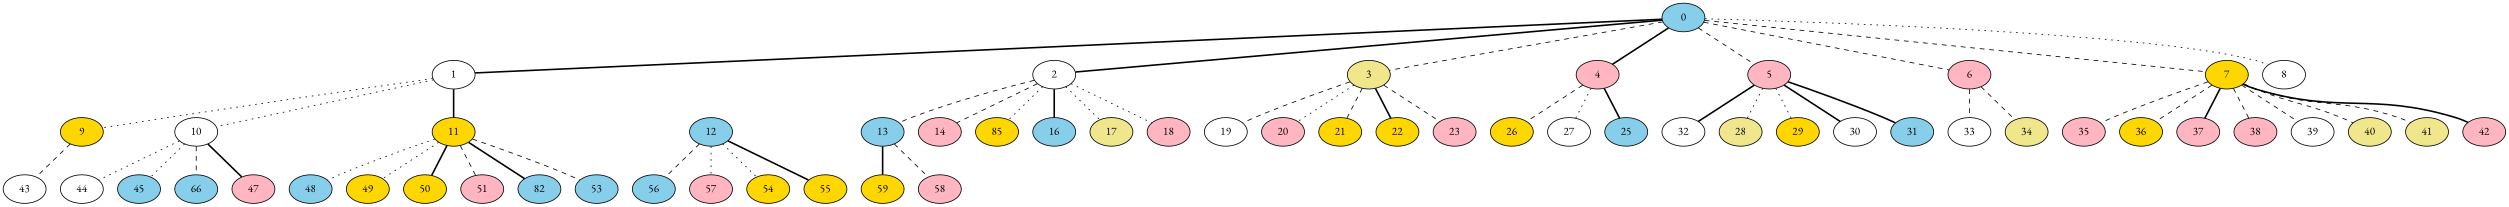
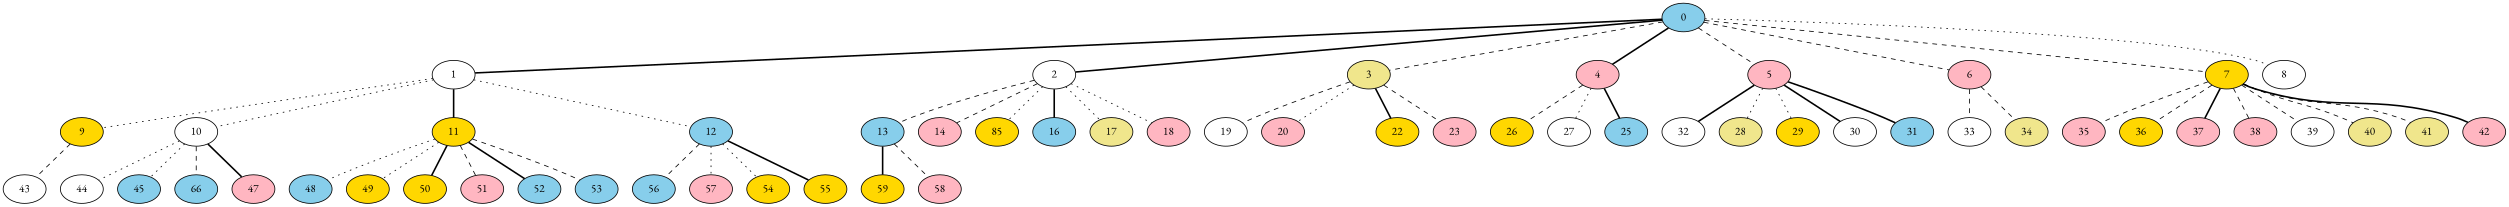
none -> (582, 103)
(1340, 132) -> none
(539, 189) -> (539, 189)
